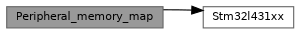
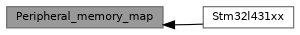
(178, 10) -> (189, 25)
